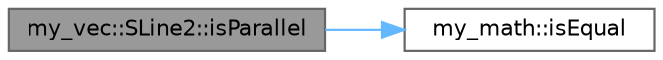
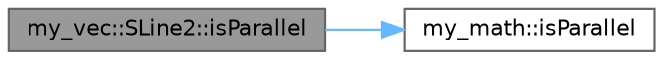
(530, 30) -> (530, 30)
